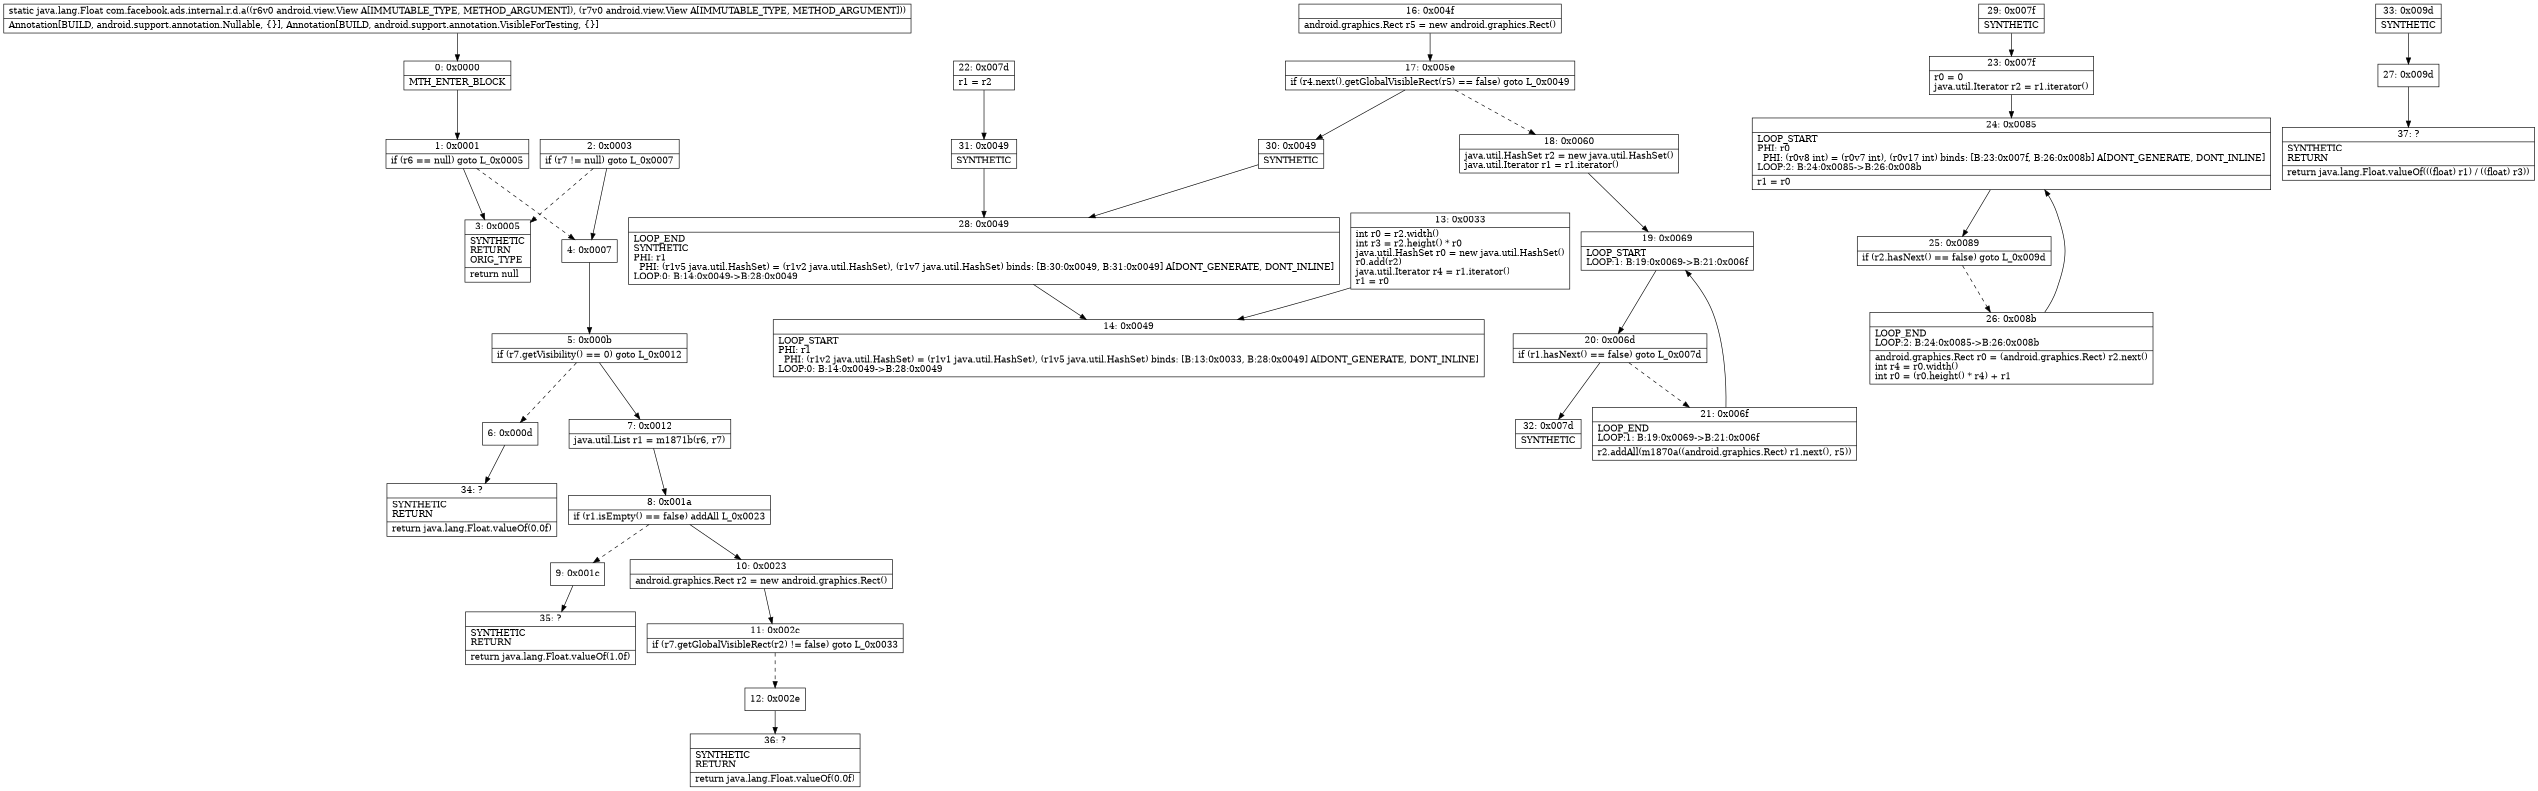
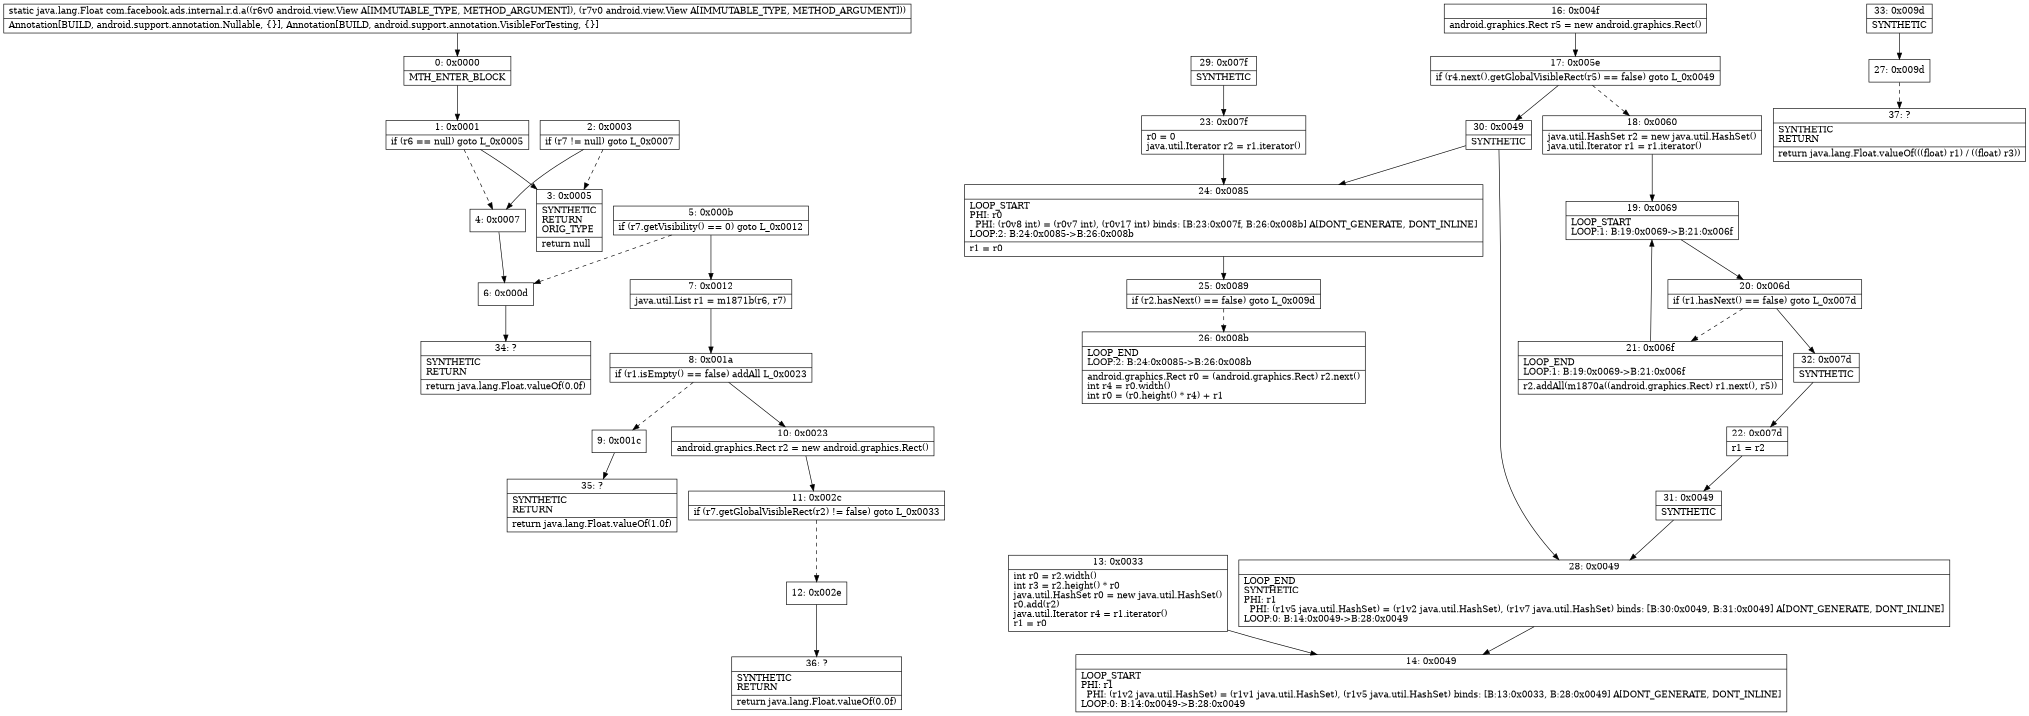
(2408, 104) -> (1899, 92)
(2065, 254) -> (1405, 164)
(590, 295) -> (501, 254)
none -> (1794, 402)
